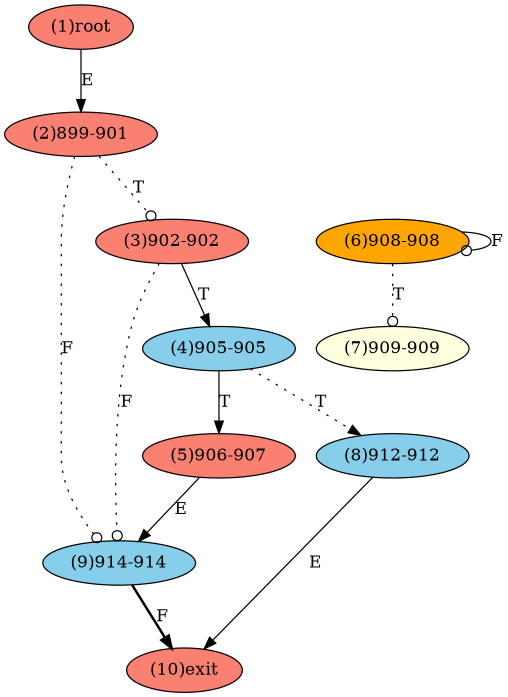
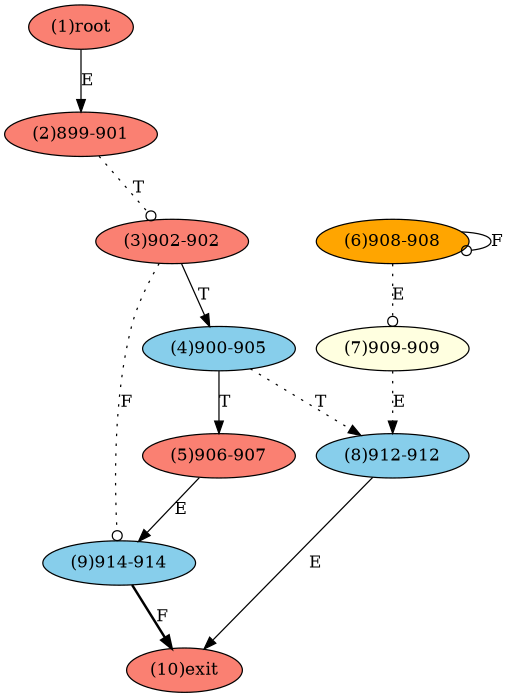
(399, 295) -> (399, 295)
(61, 348) -> none
(219, 349) -> (219, 349)
none -> (393, 396)
